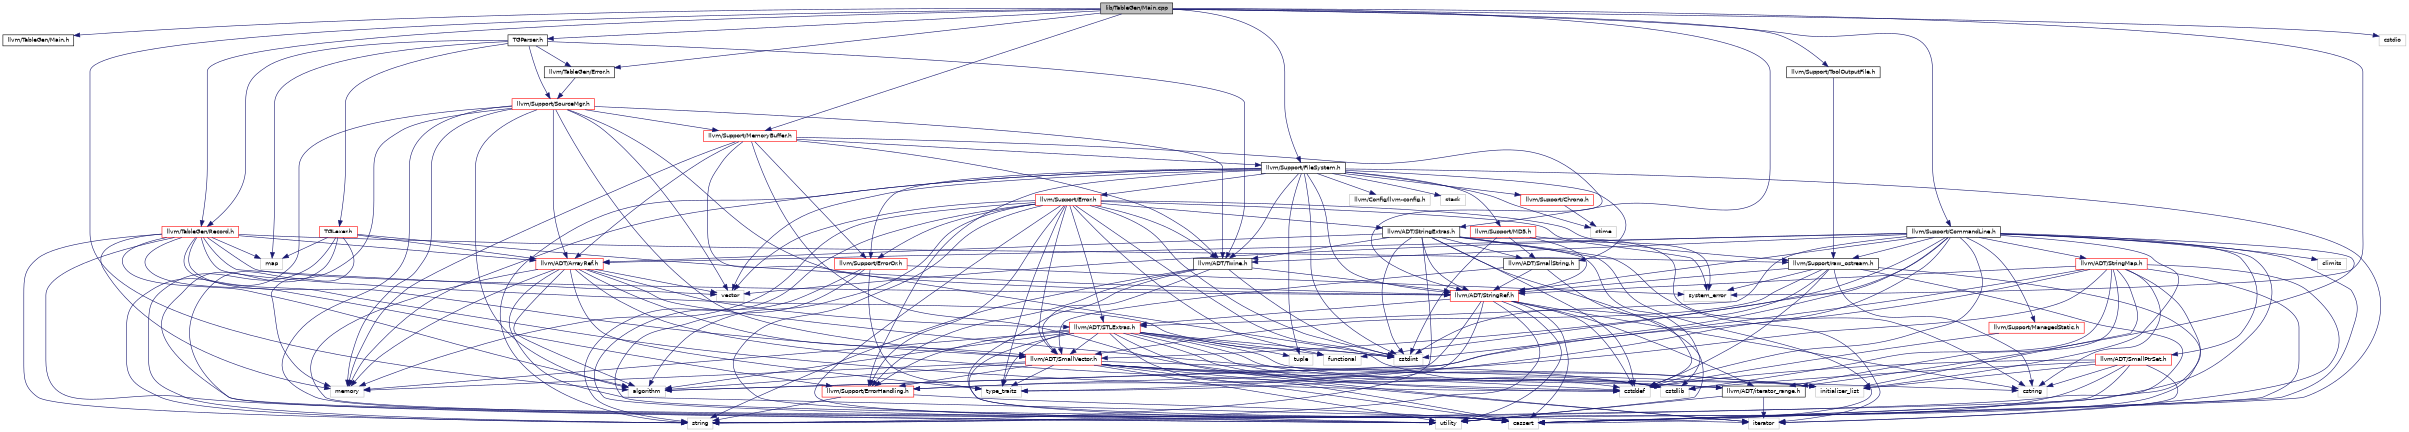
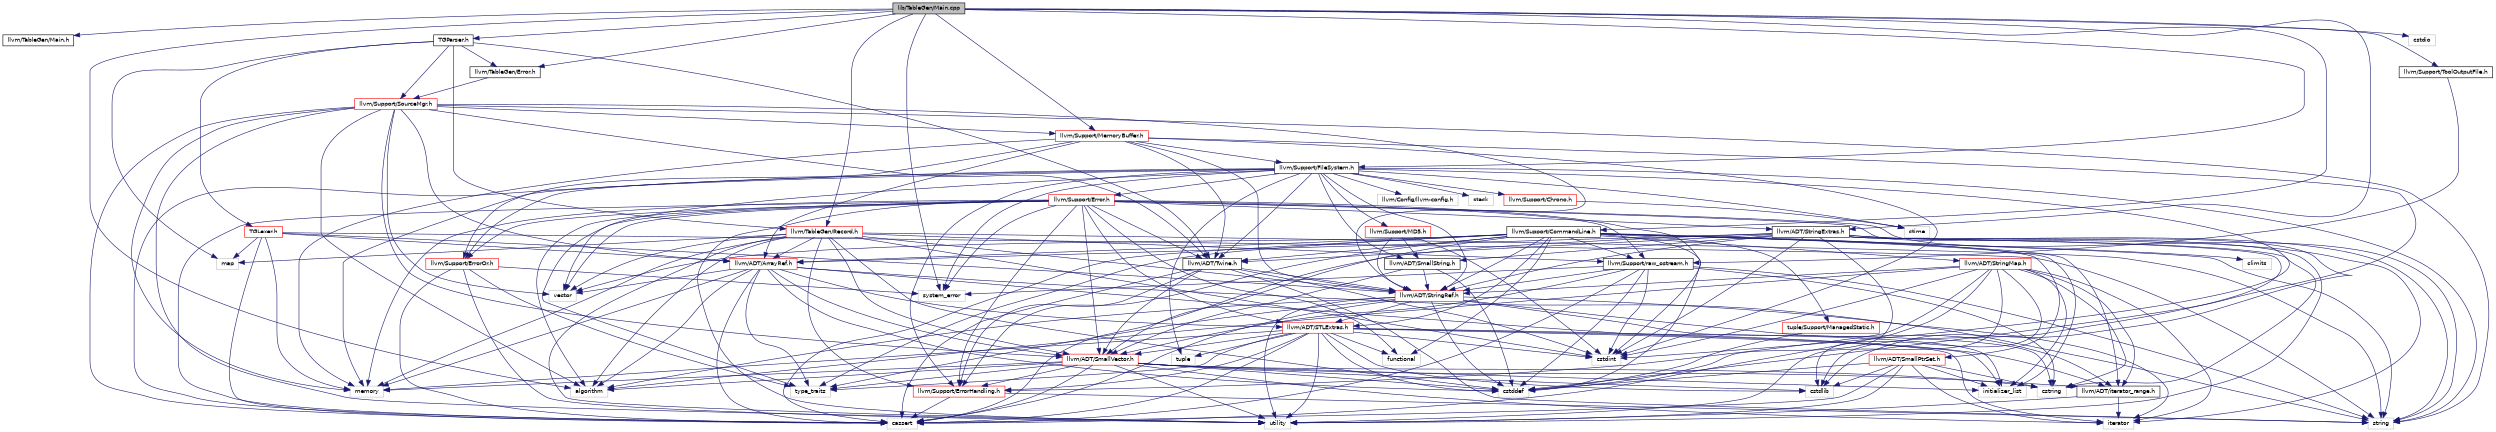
(1643, 251) -> (1080, 187)
(2037, 328) -> (1831, 328)
(870, 359) -> none
